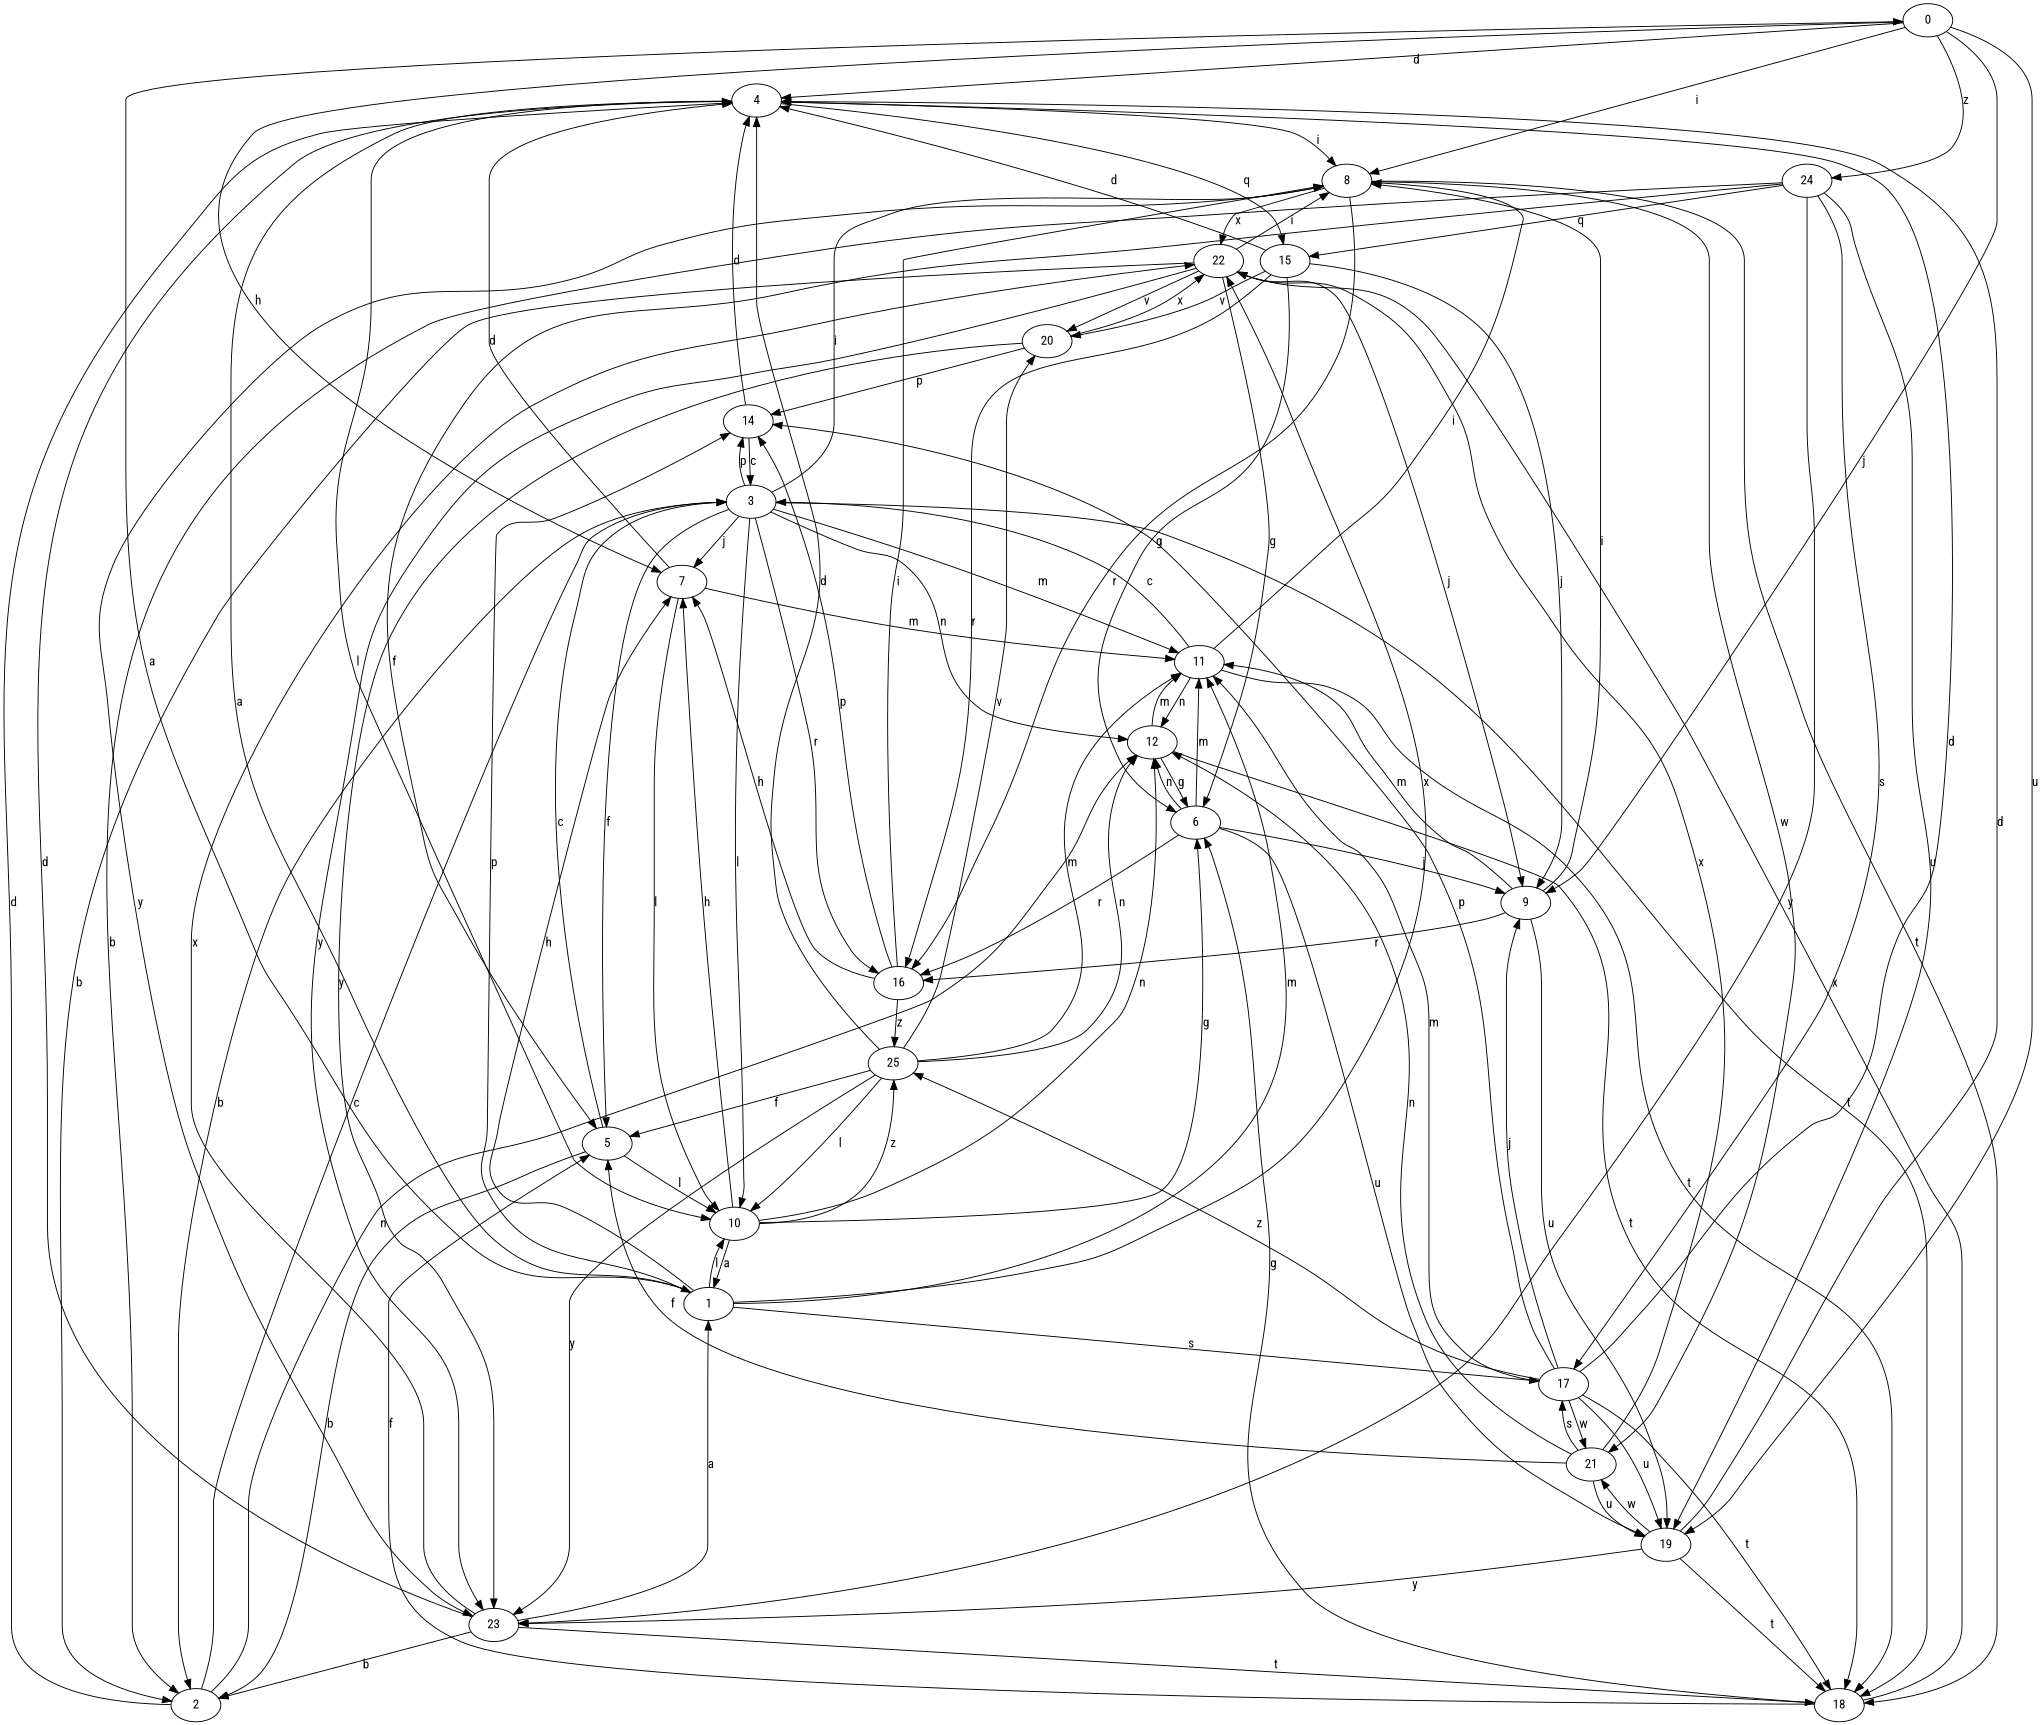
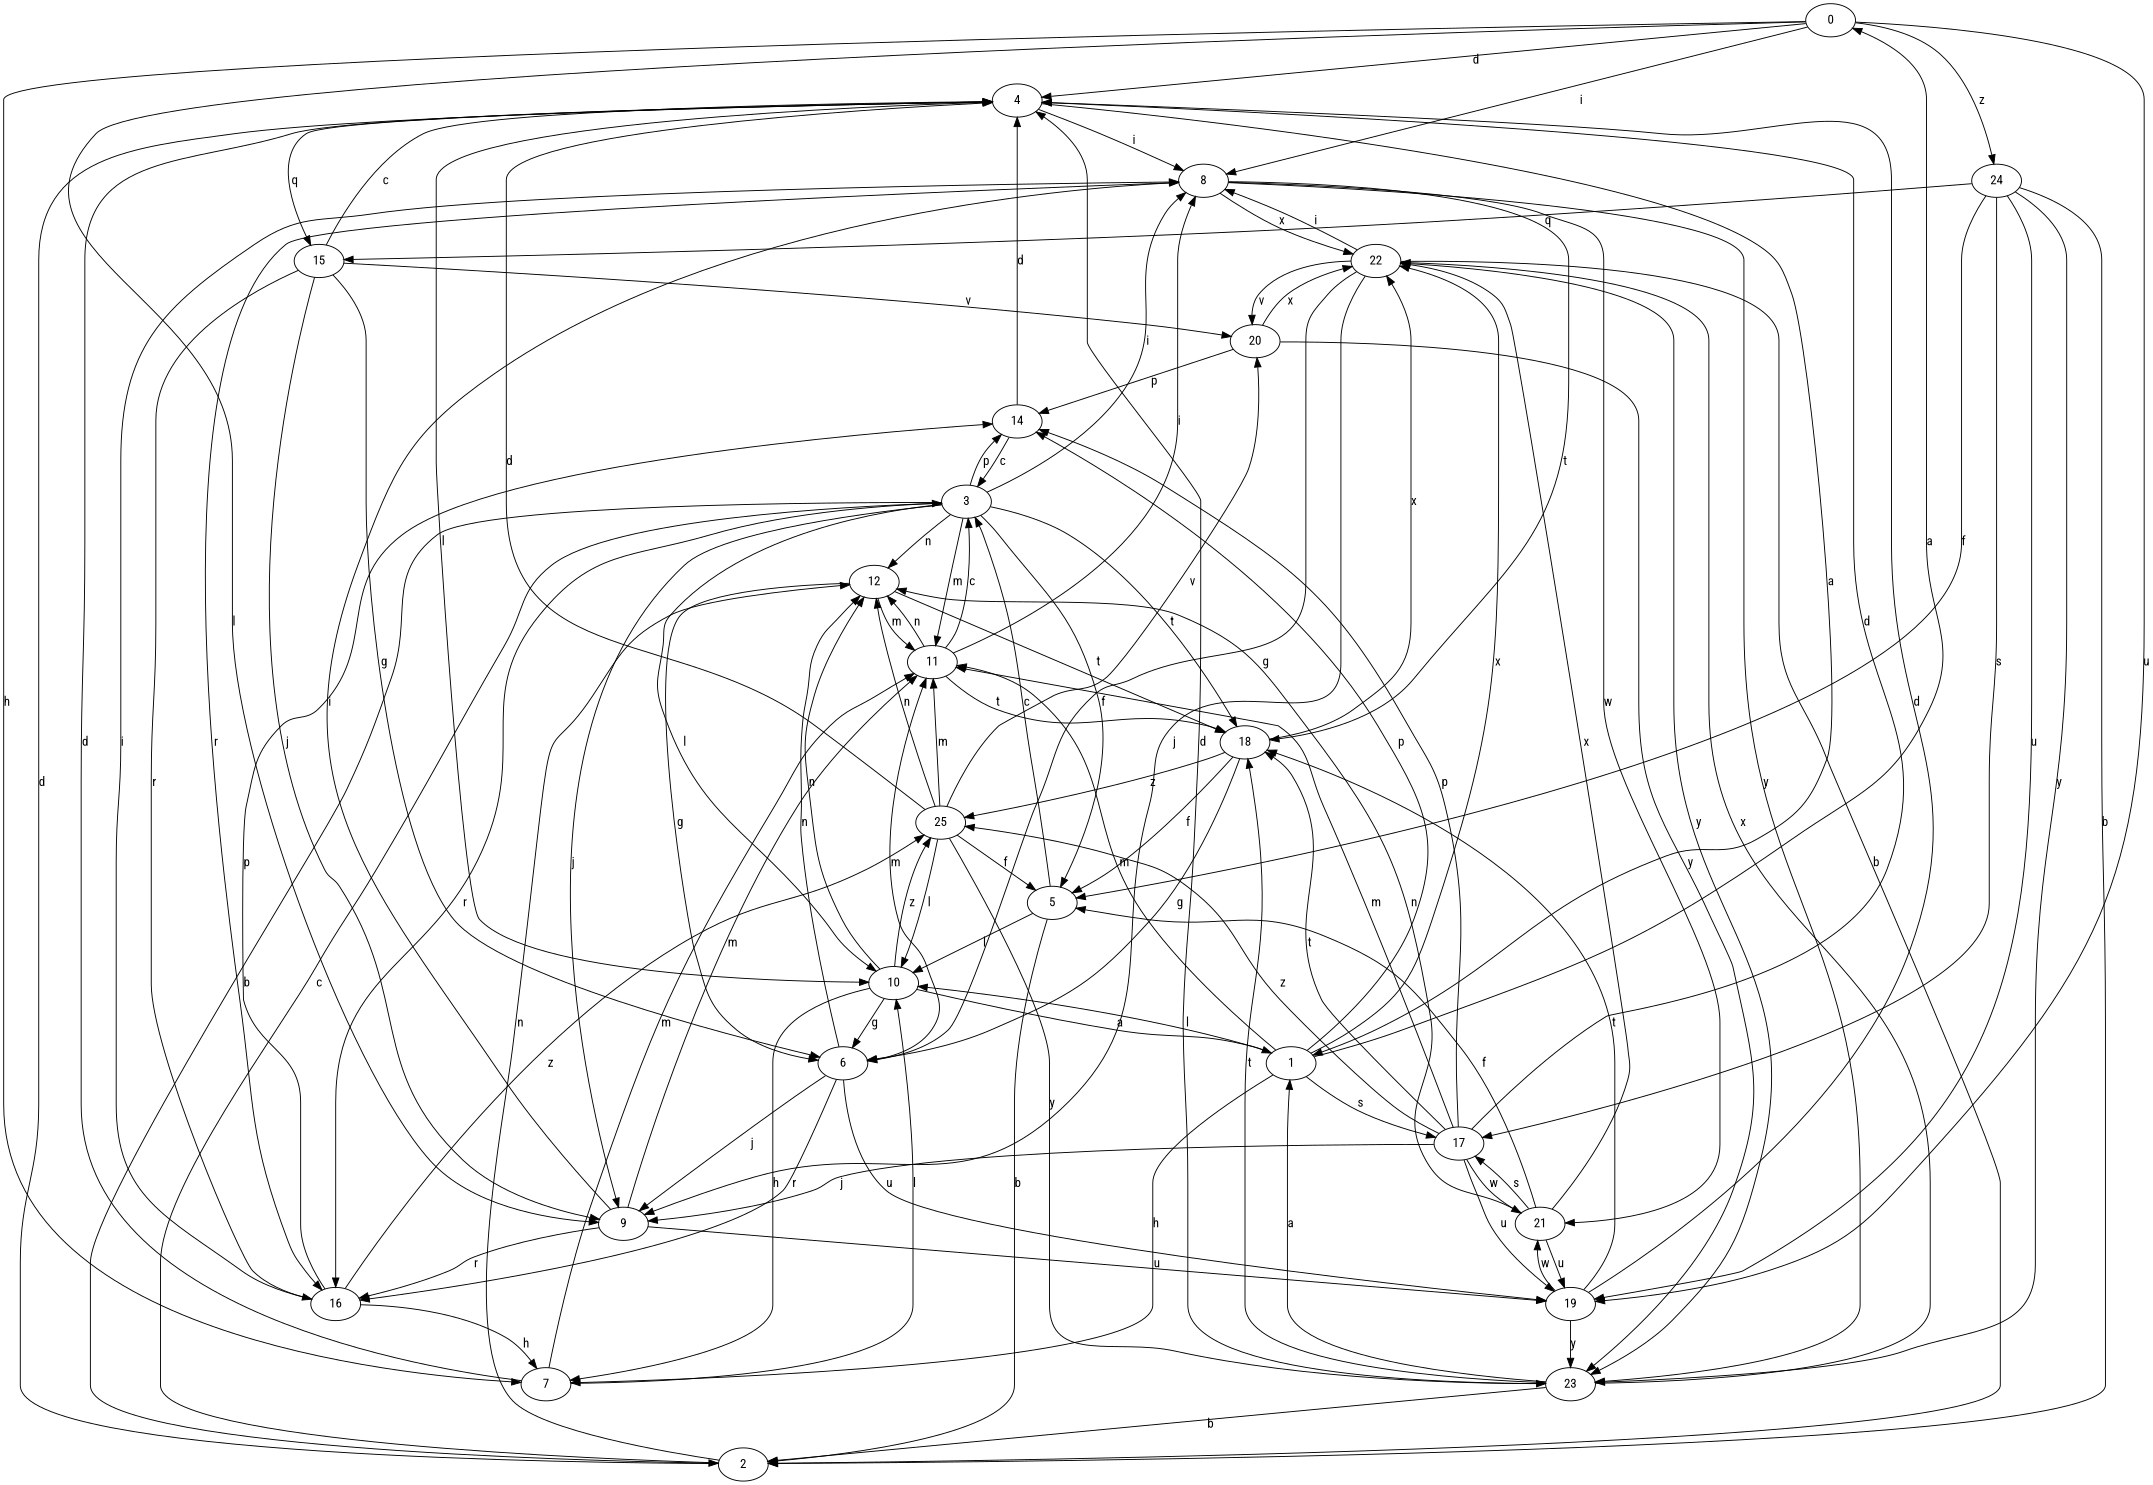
(1114, 181) -> (386, 181)
(1864, 462) -> (234, 622)
(720, 538) -> (589, 738)
none -> (1107, 787)
